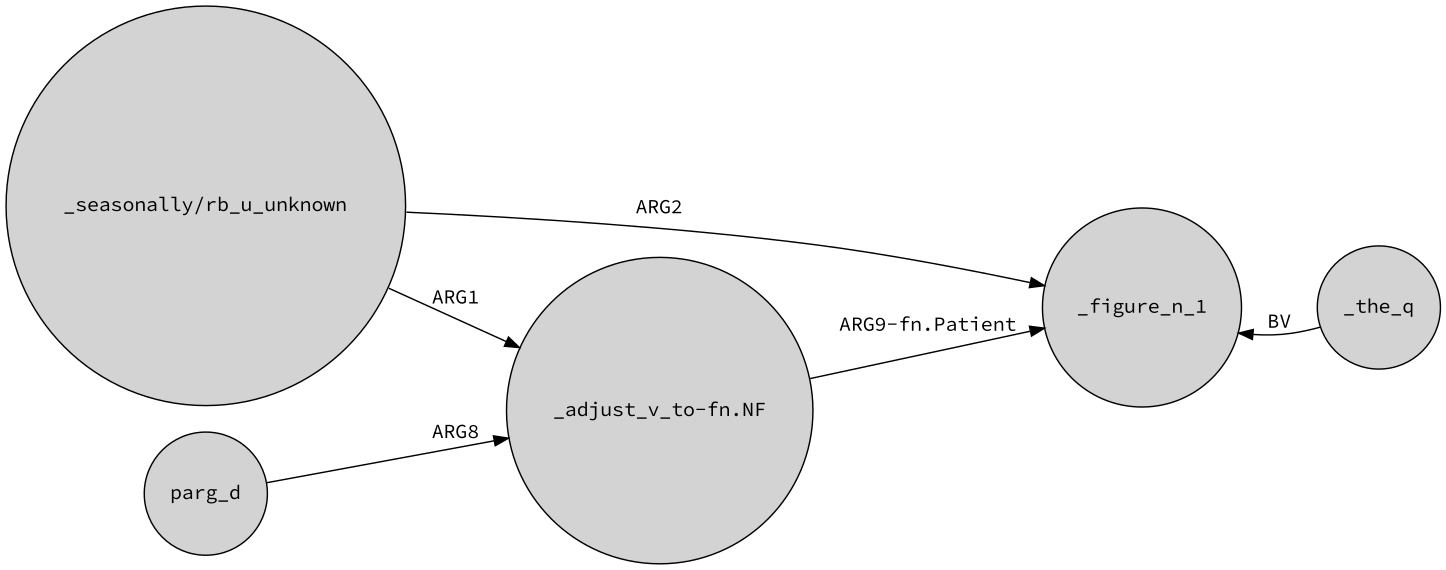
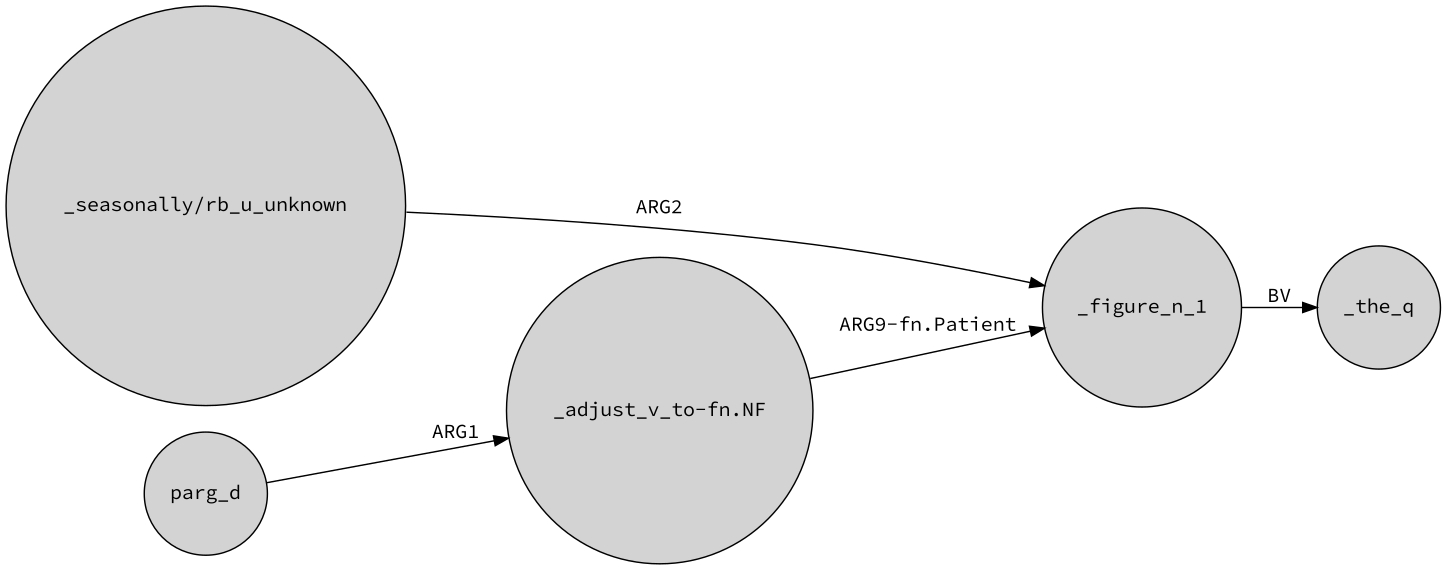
(448, 315) -> none
(1287, 334) -> (1272, 307)
(456, 433) -> (456, 433)
